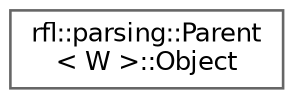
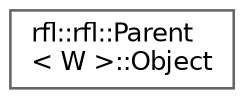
(147, 49) -> (122, 49)
